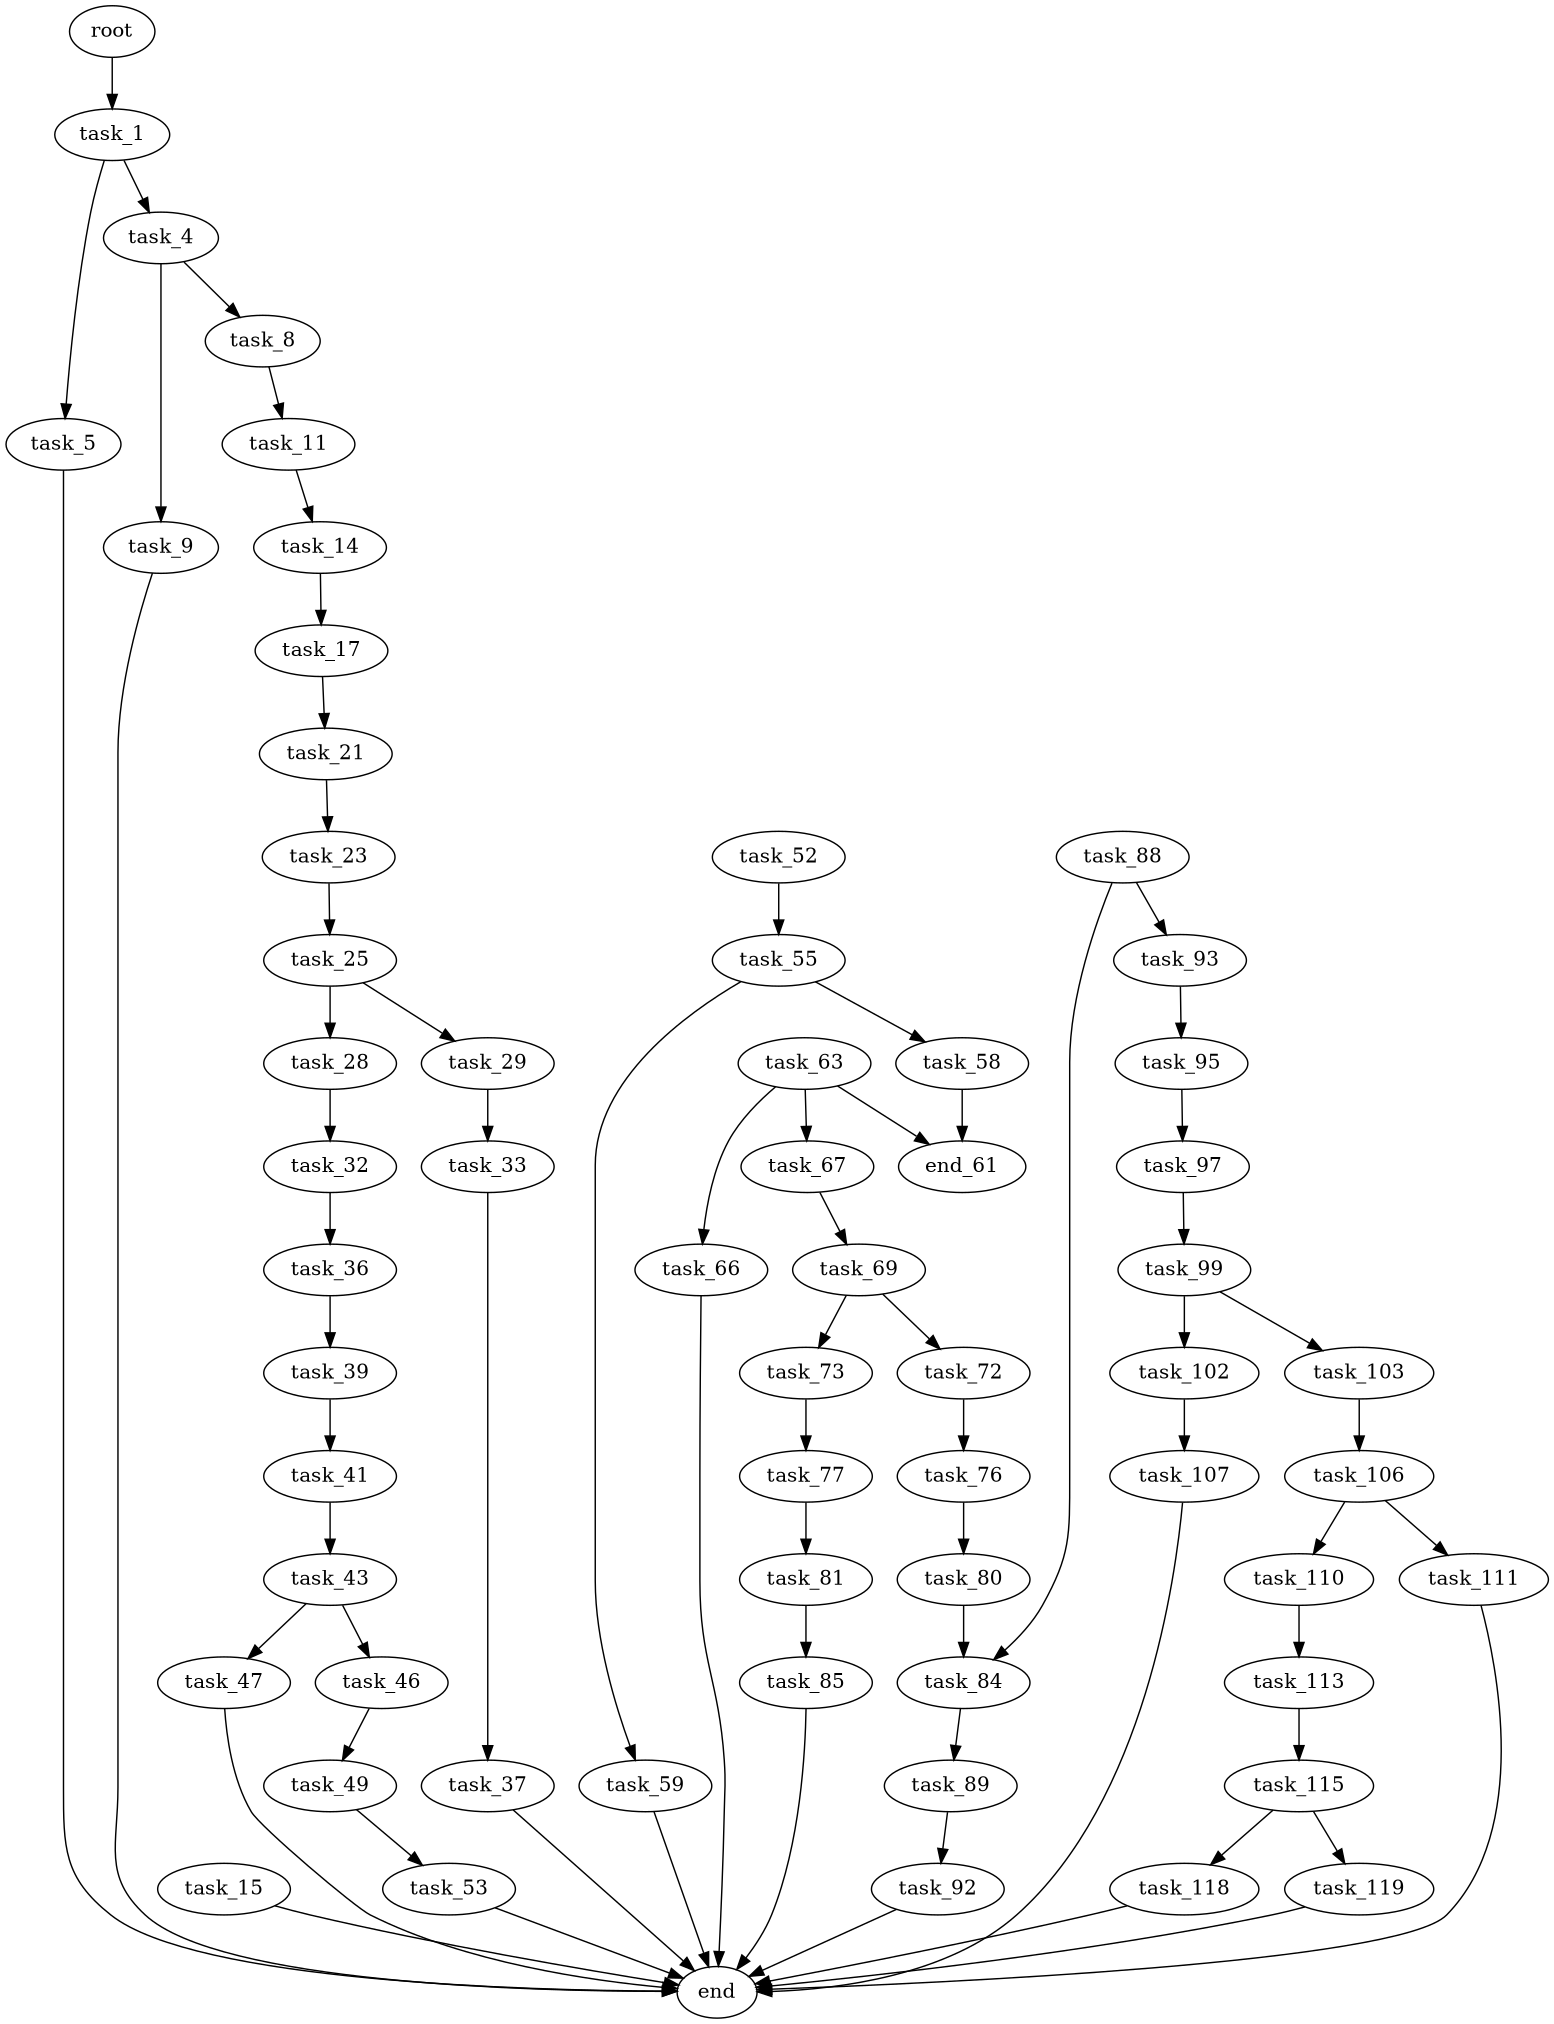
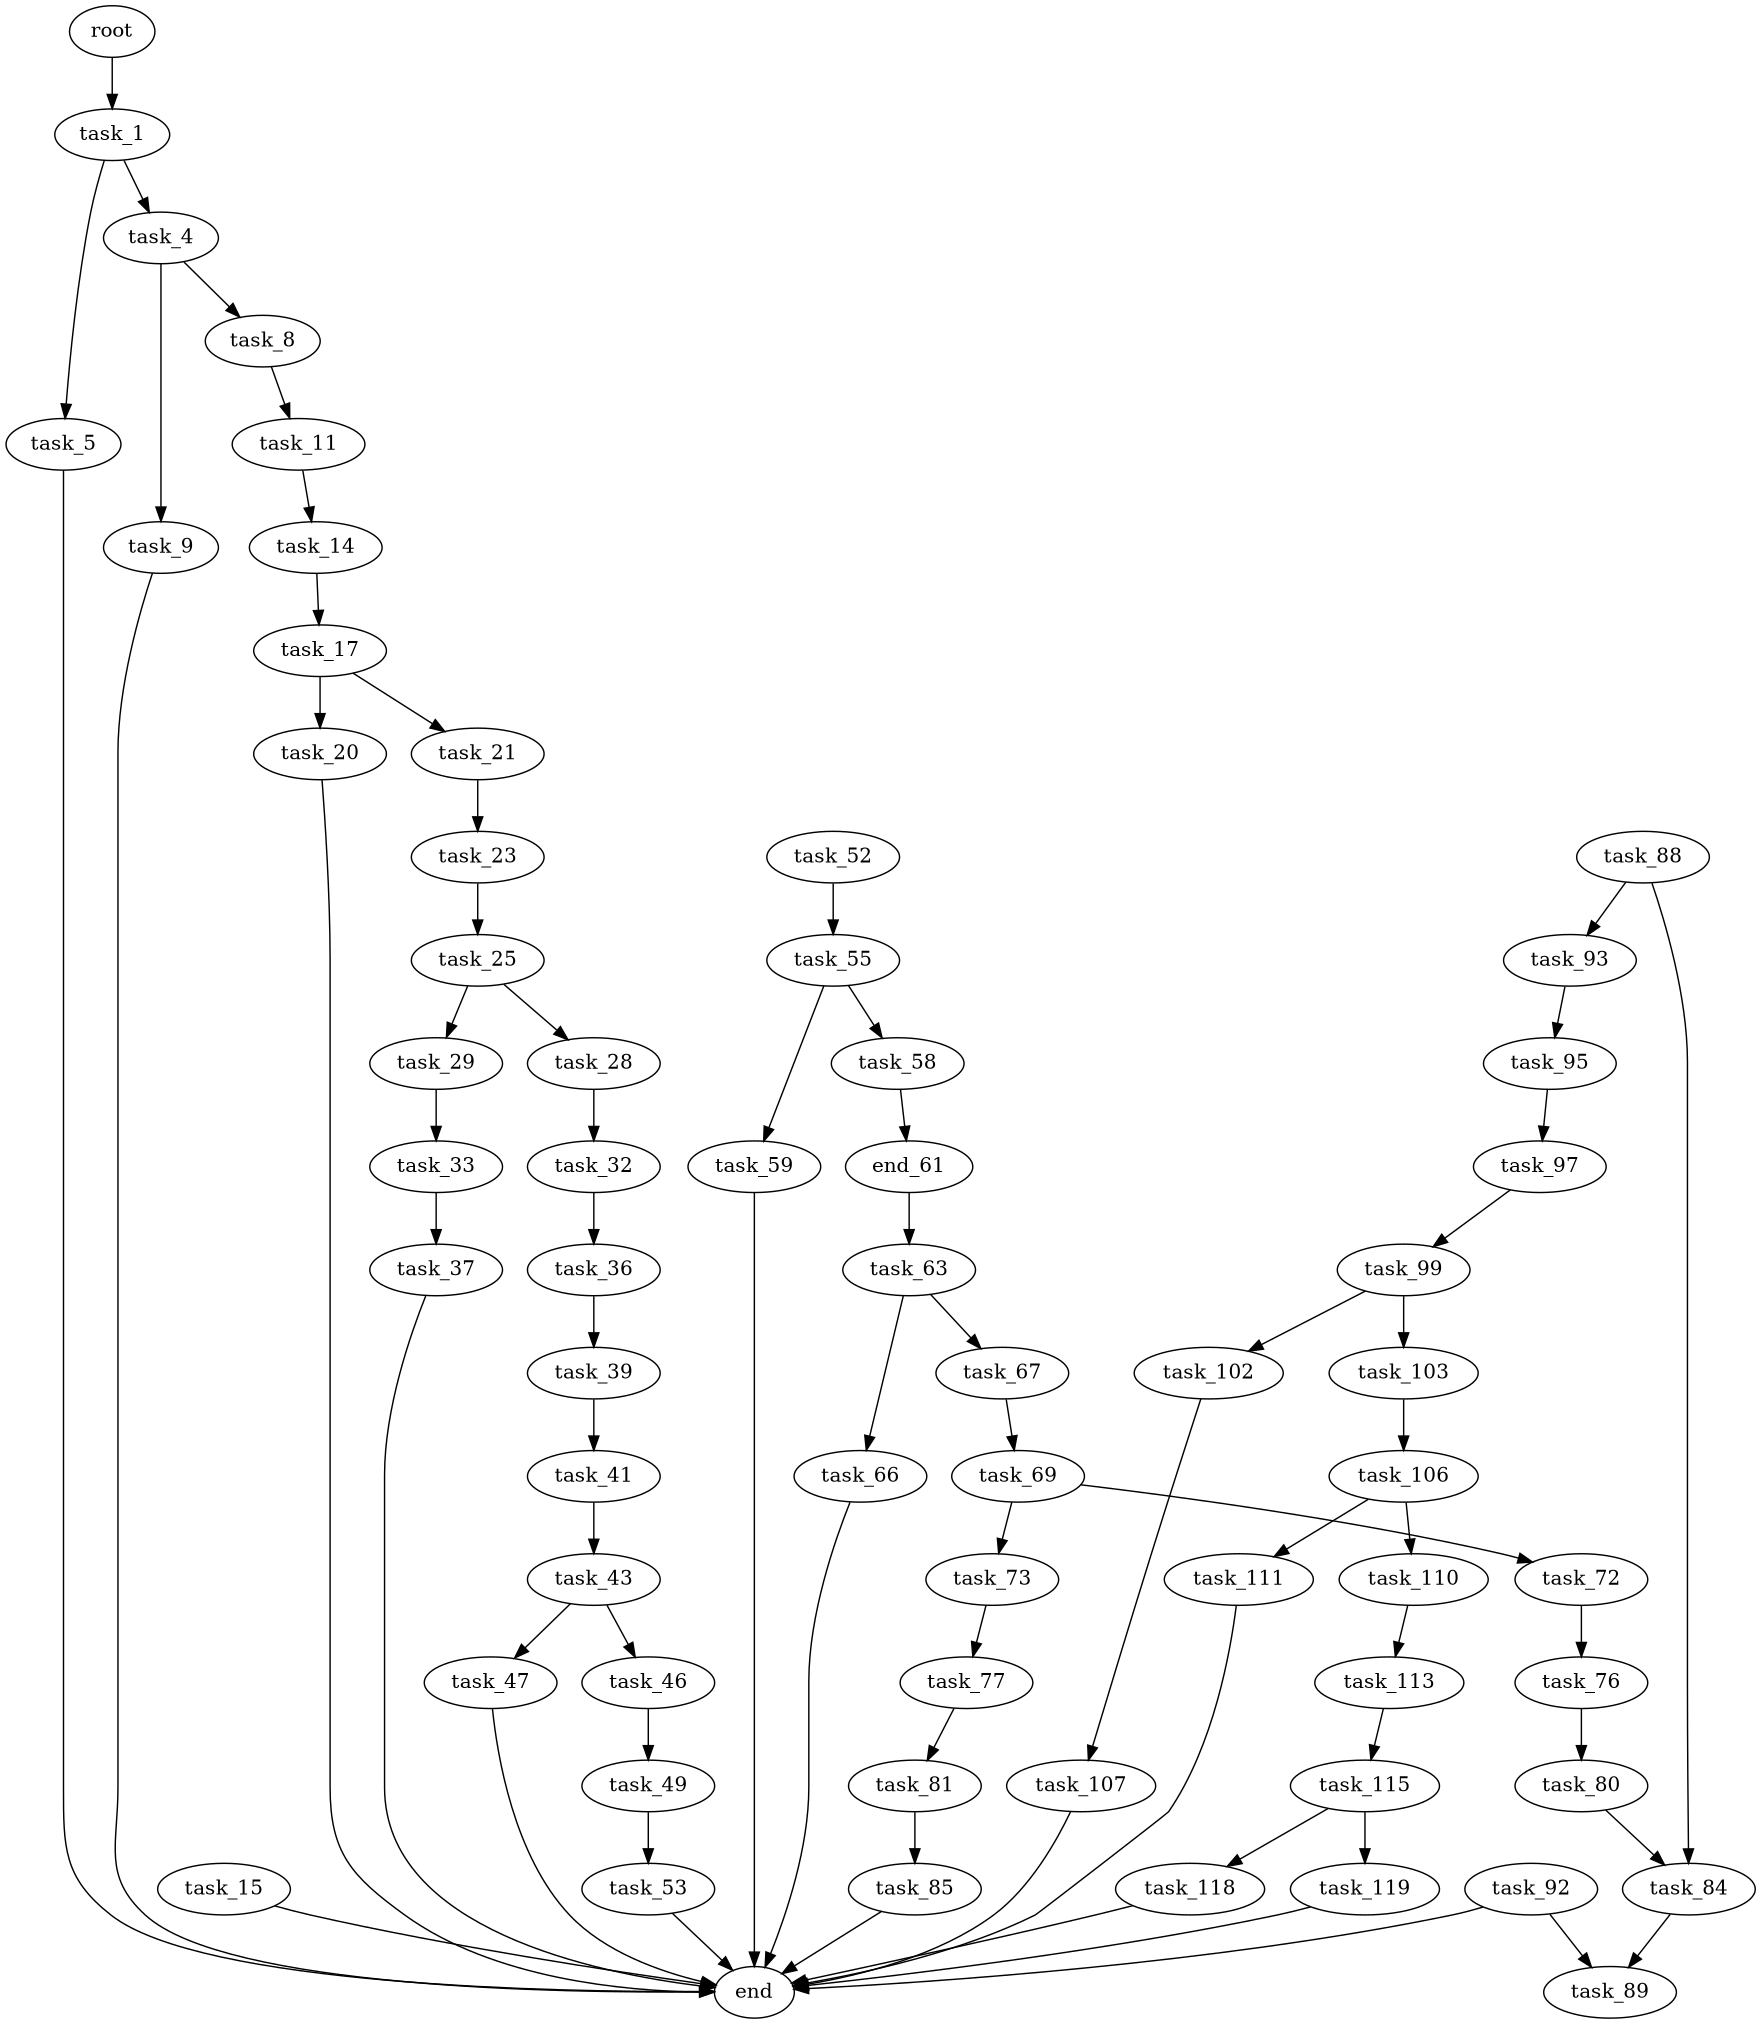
none -> (320, 754)
(877, 1111) -> (909, 1211)
(945, 1831) -> (1566, 1935)
